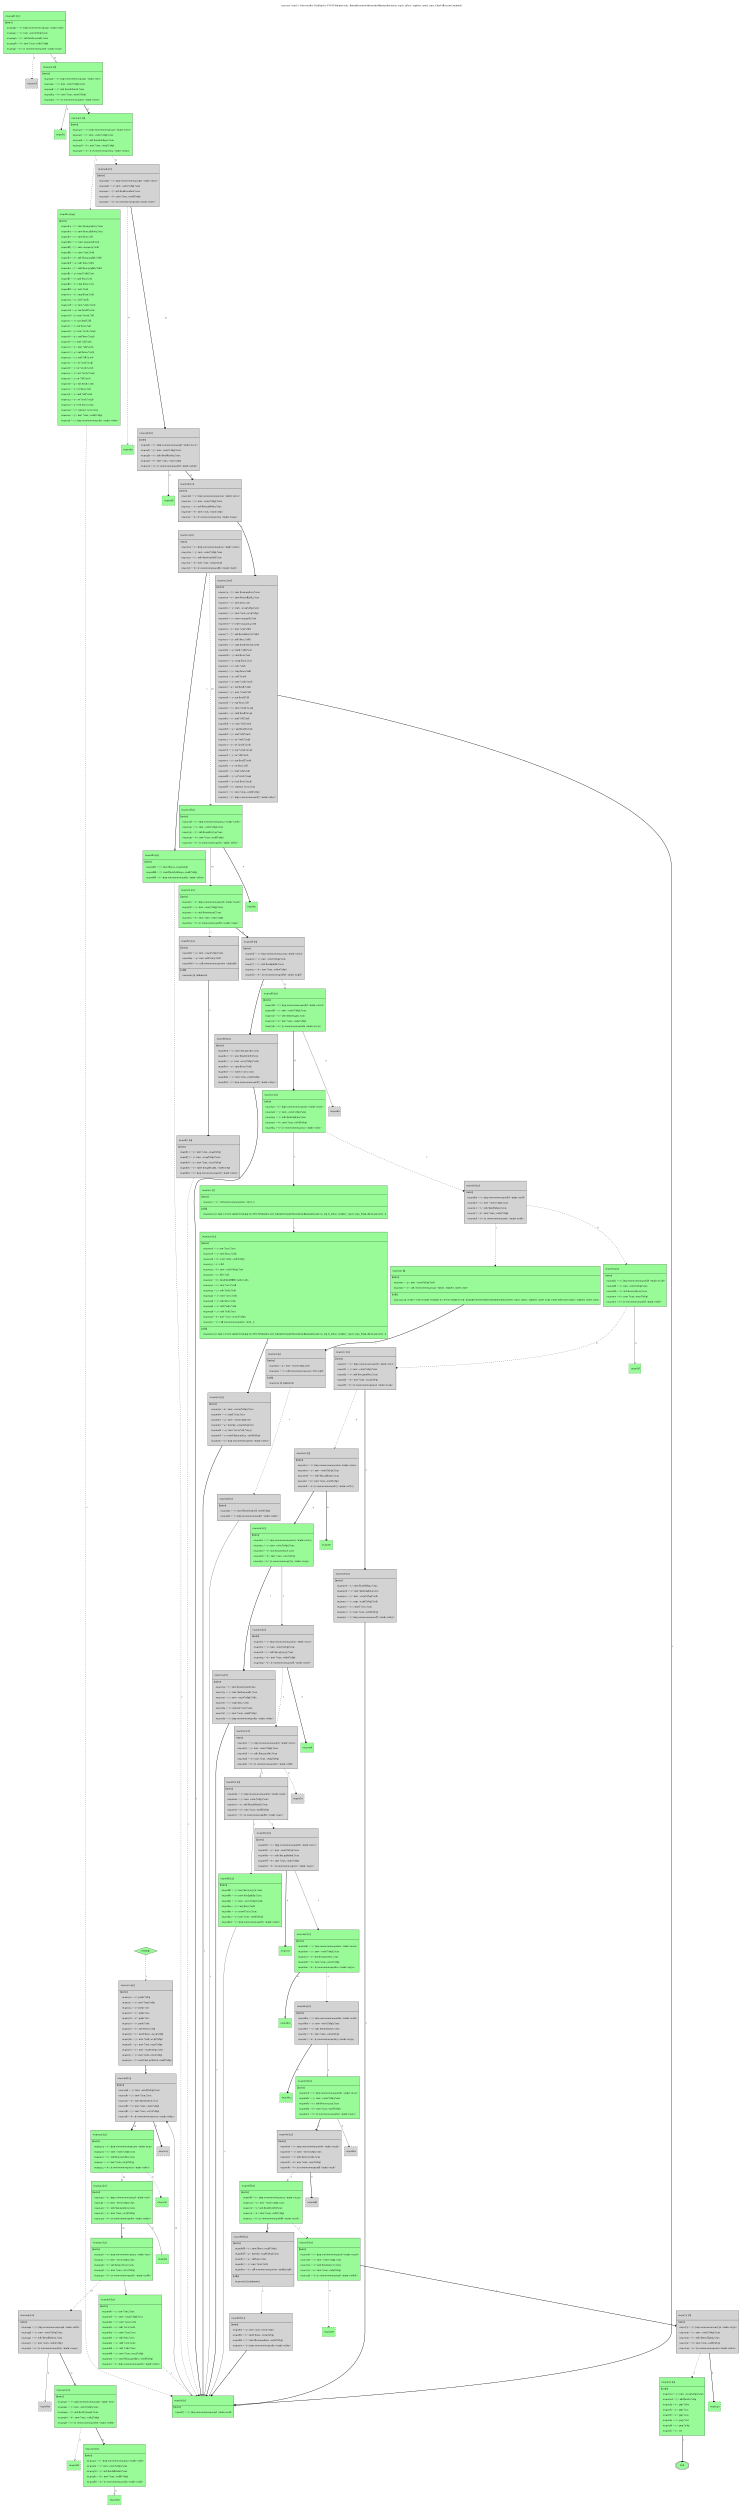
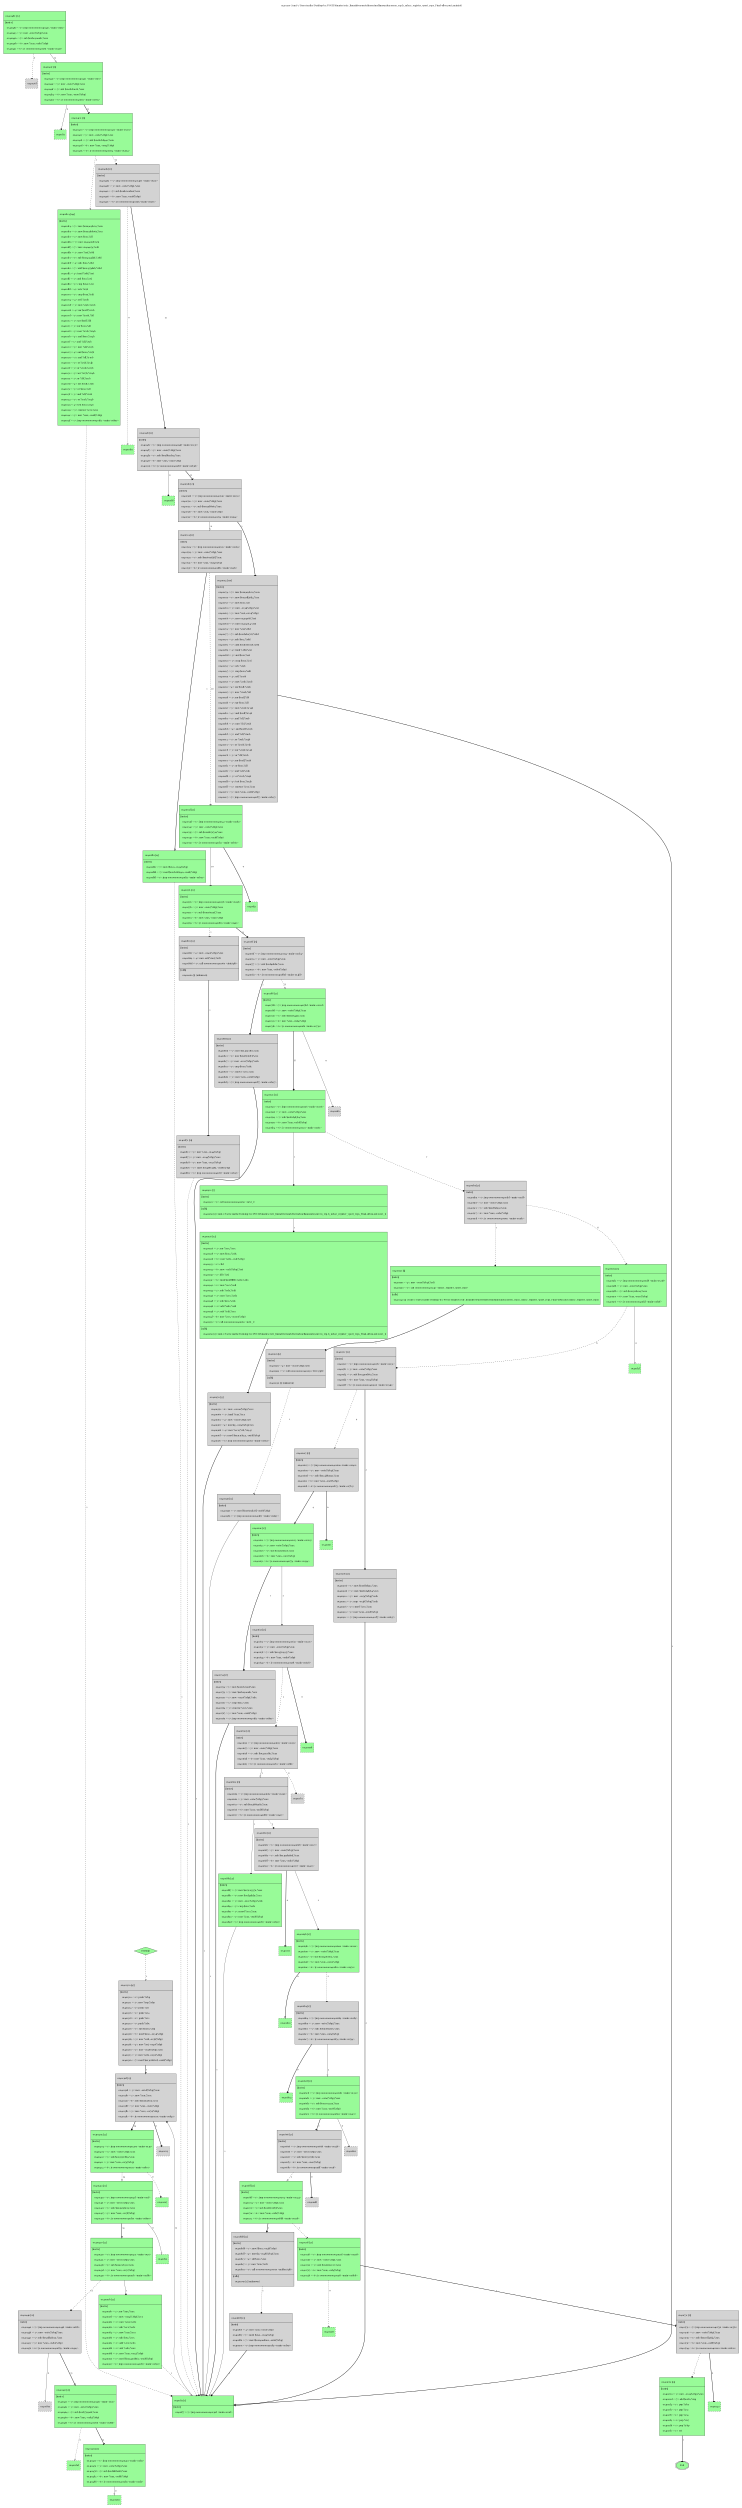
none -> (210, 525)
